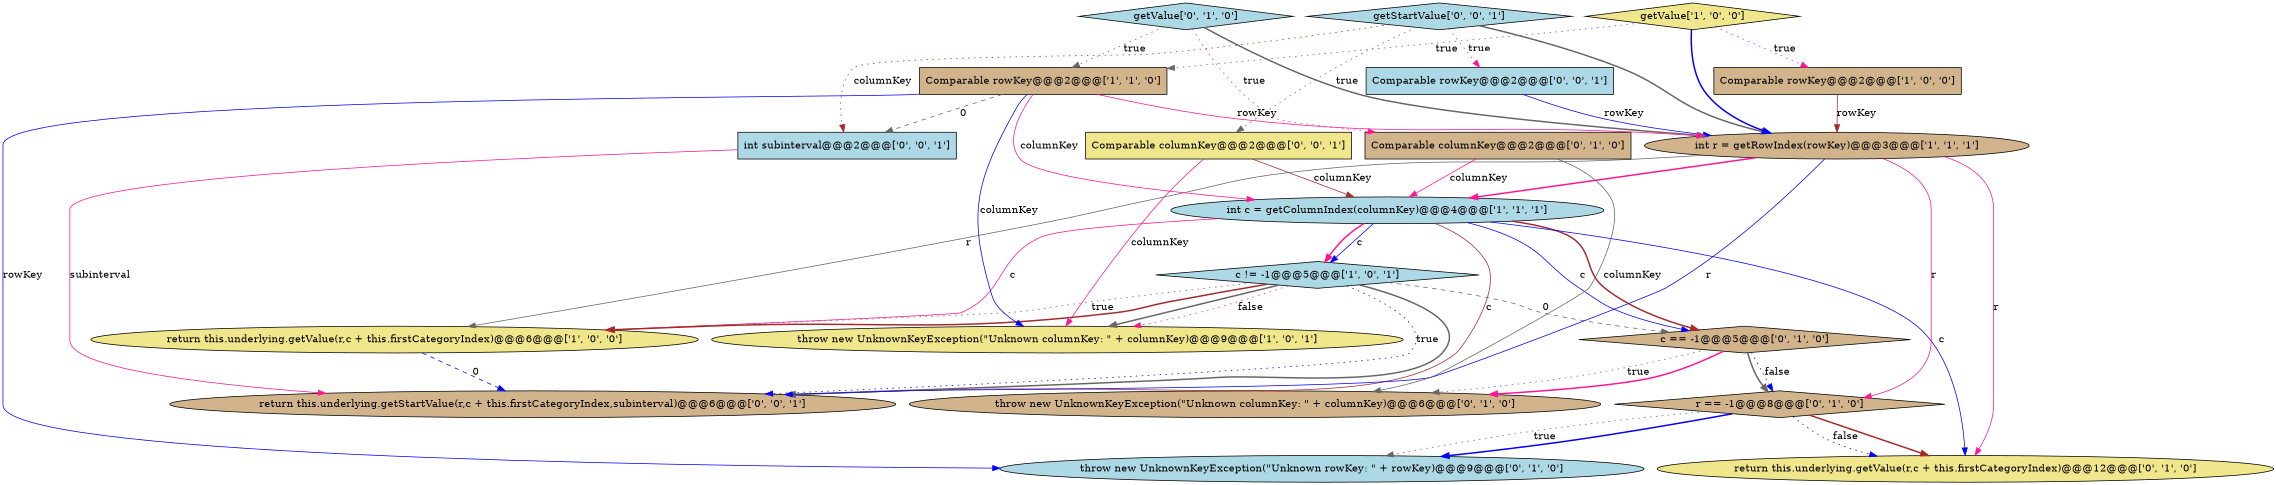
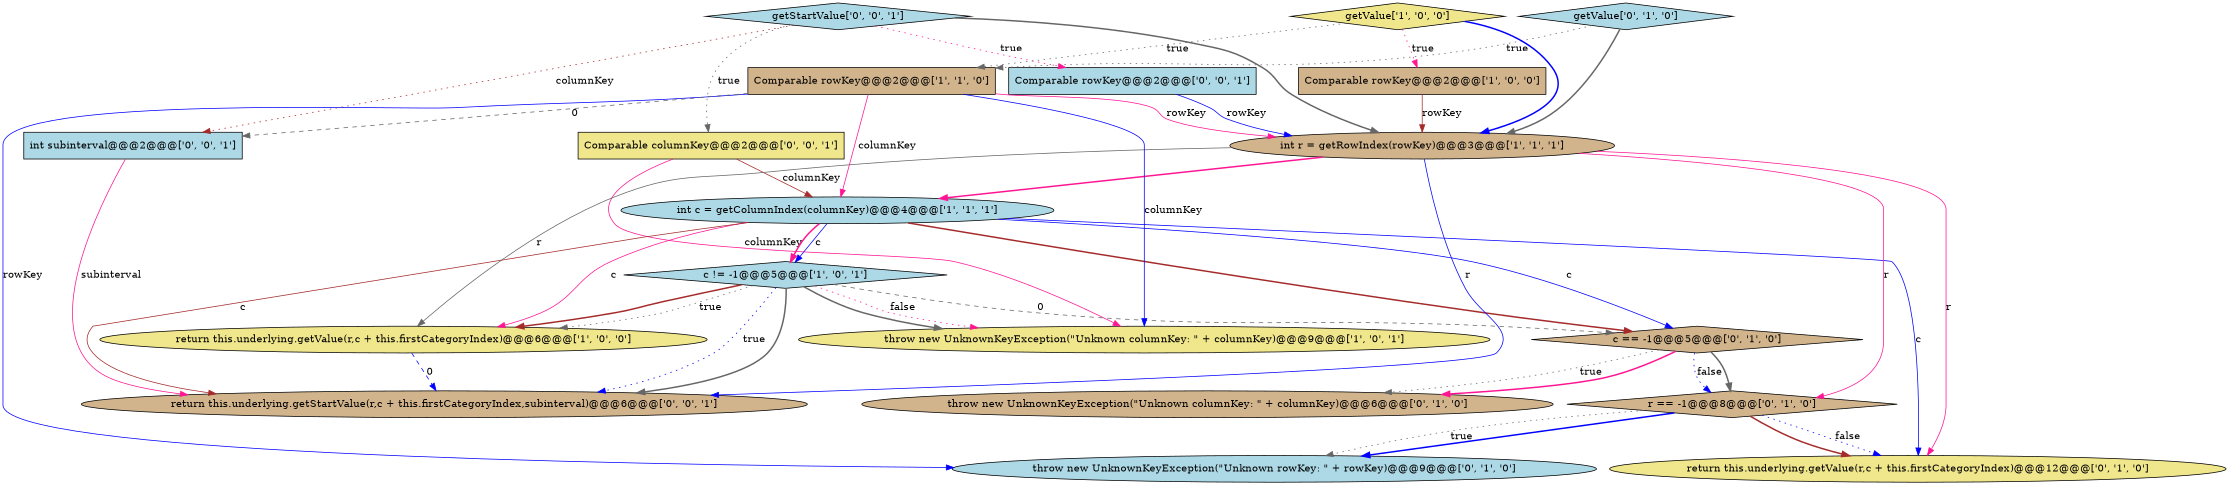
(1498, 146) -> none
